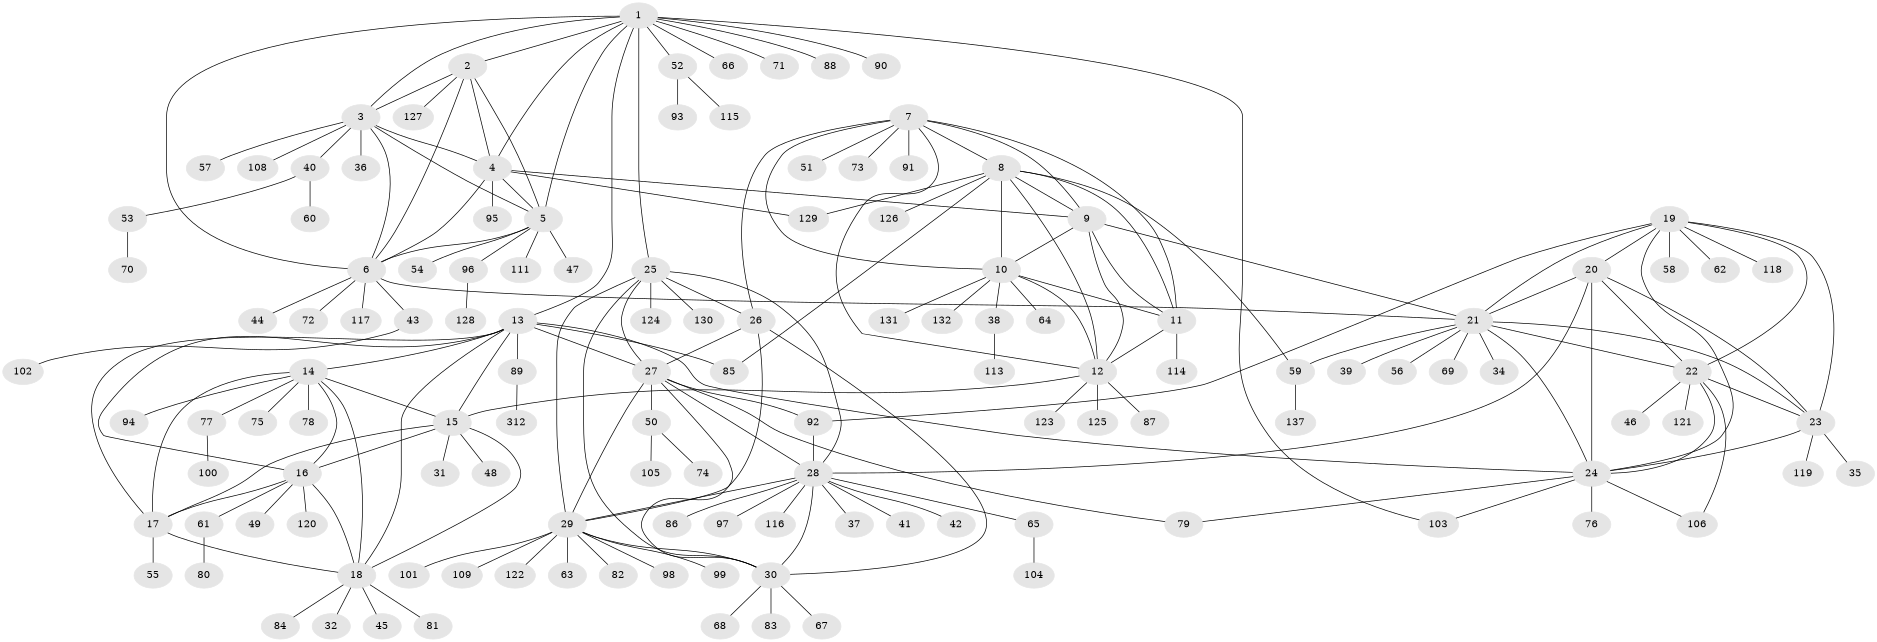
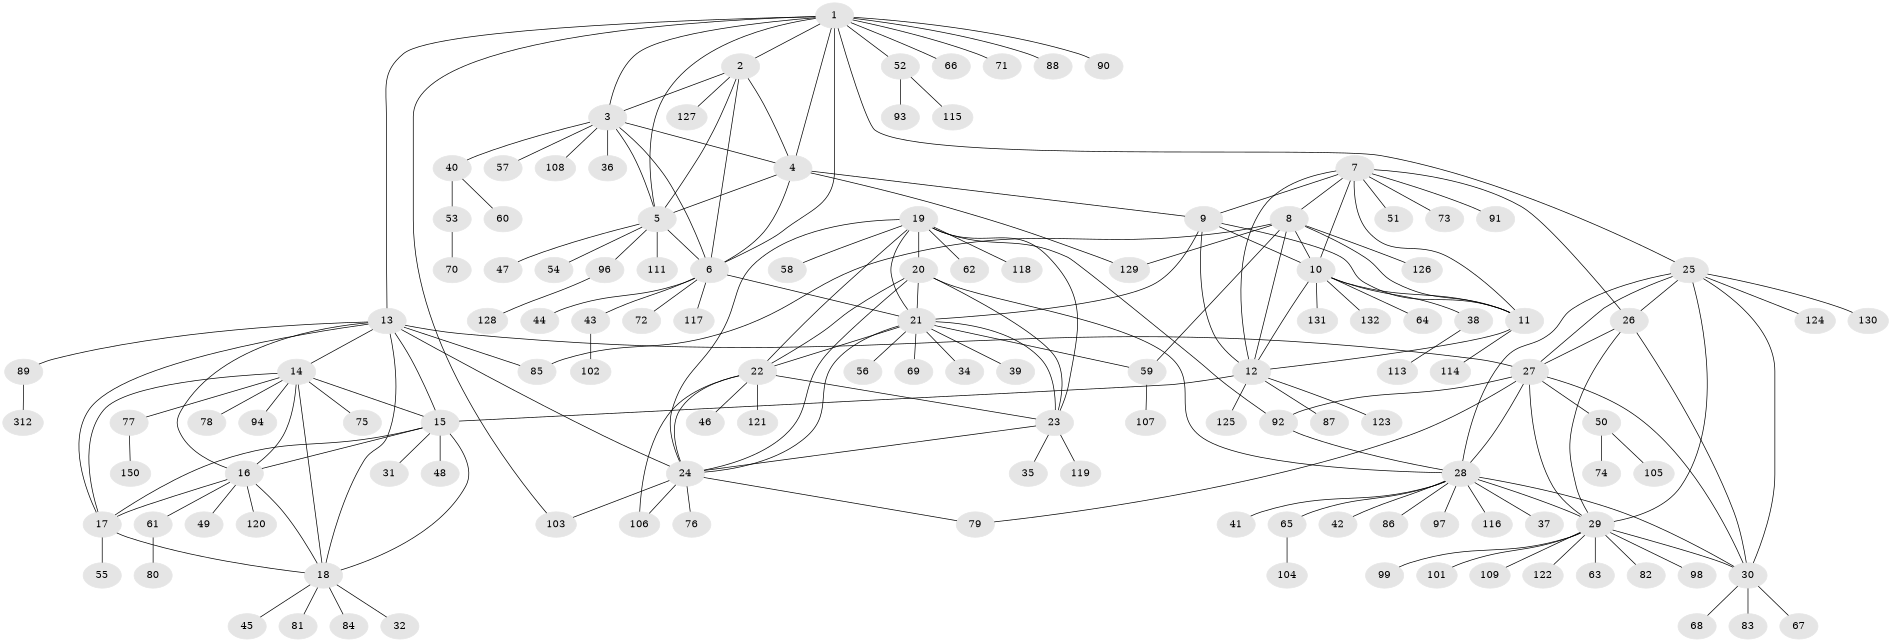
(1044, 194) -> none
(492, 219) -> none
(1296, 423) -> (1146, 423)
(208, 474) -> (131, 474)
